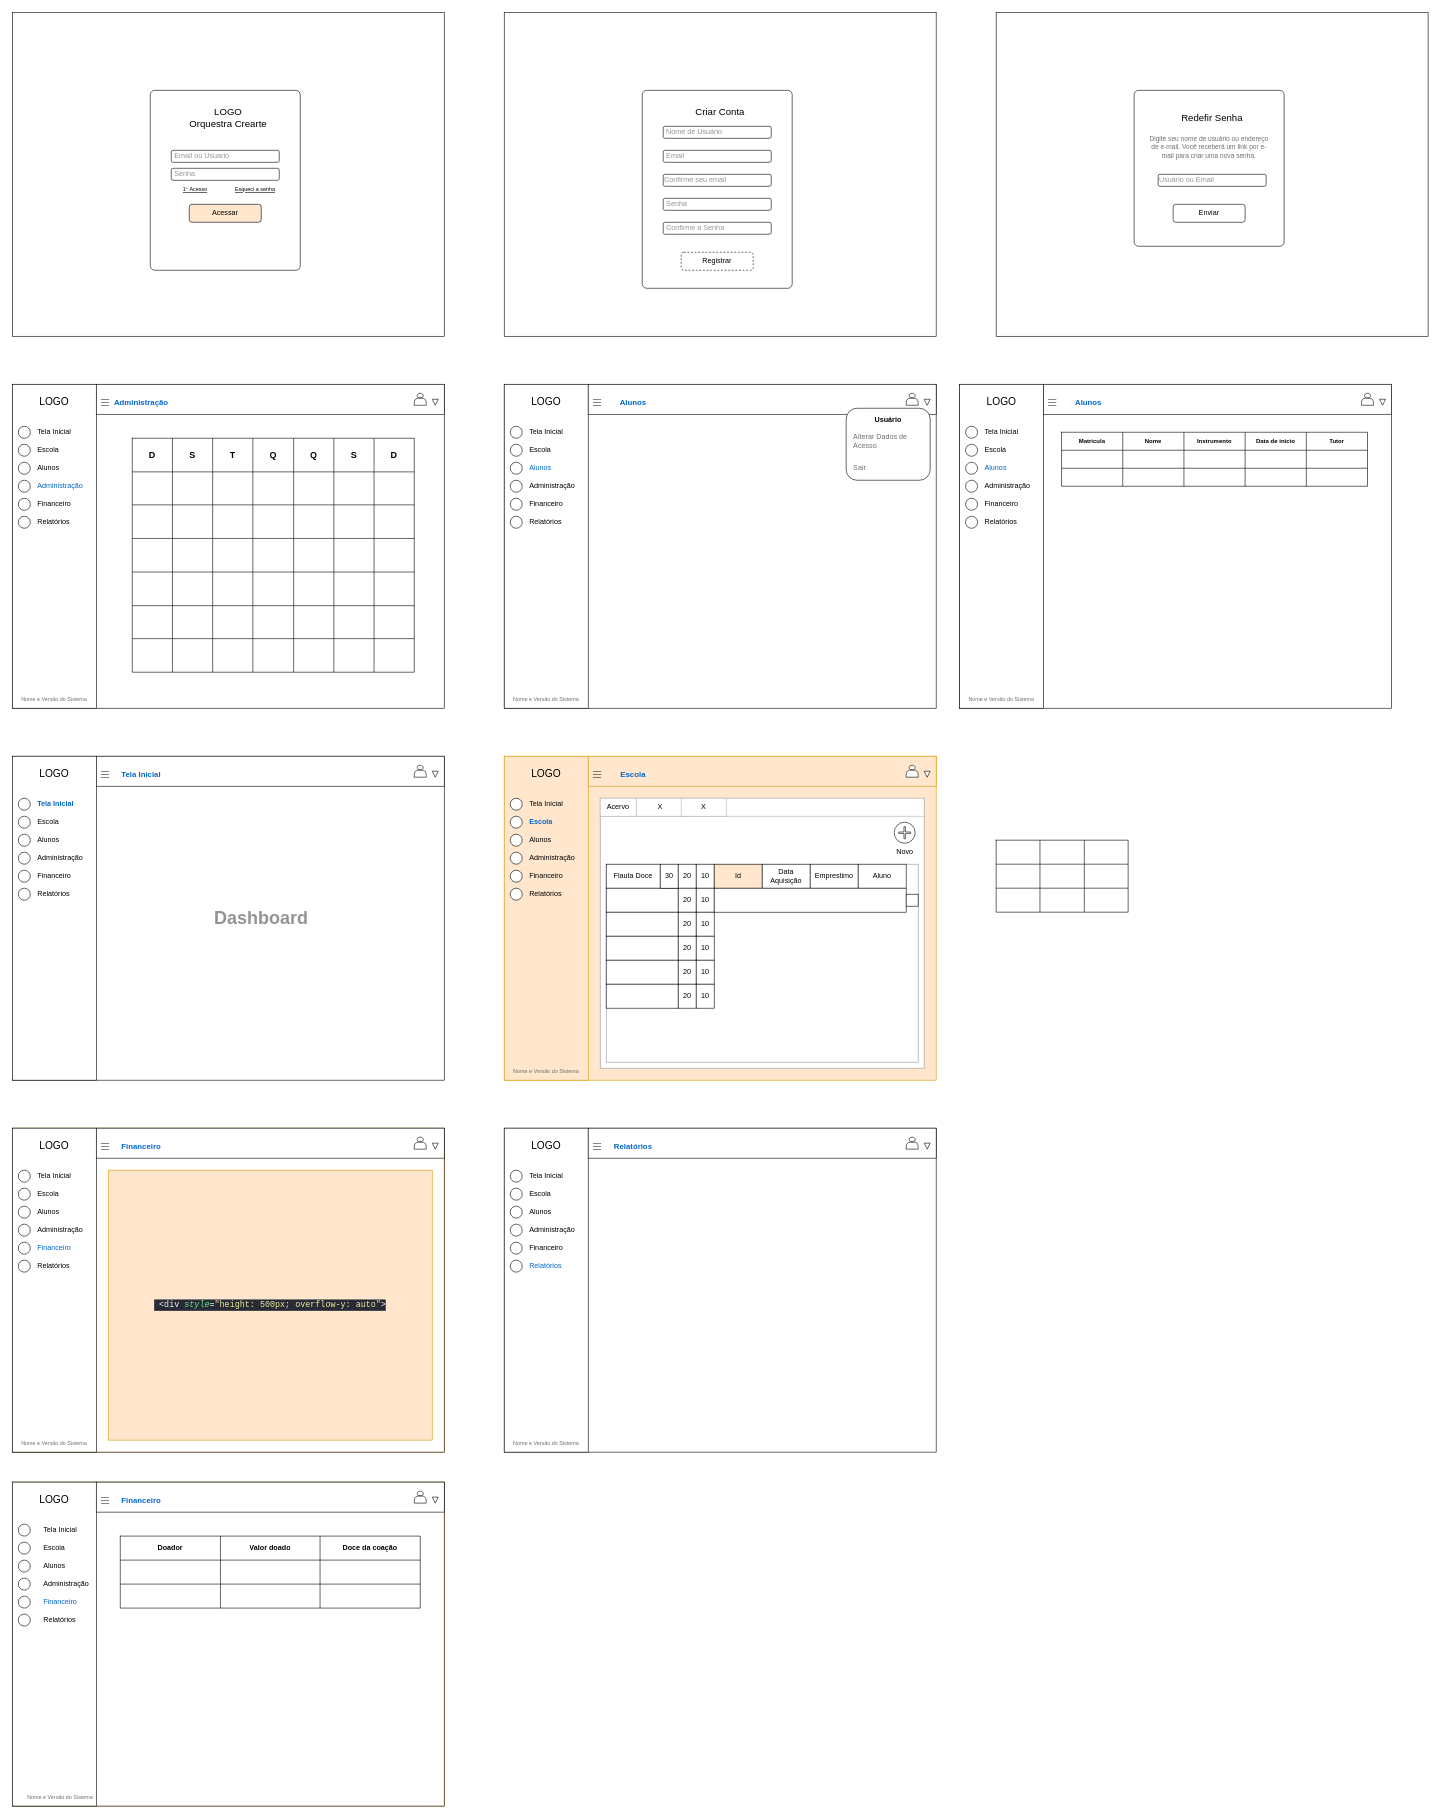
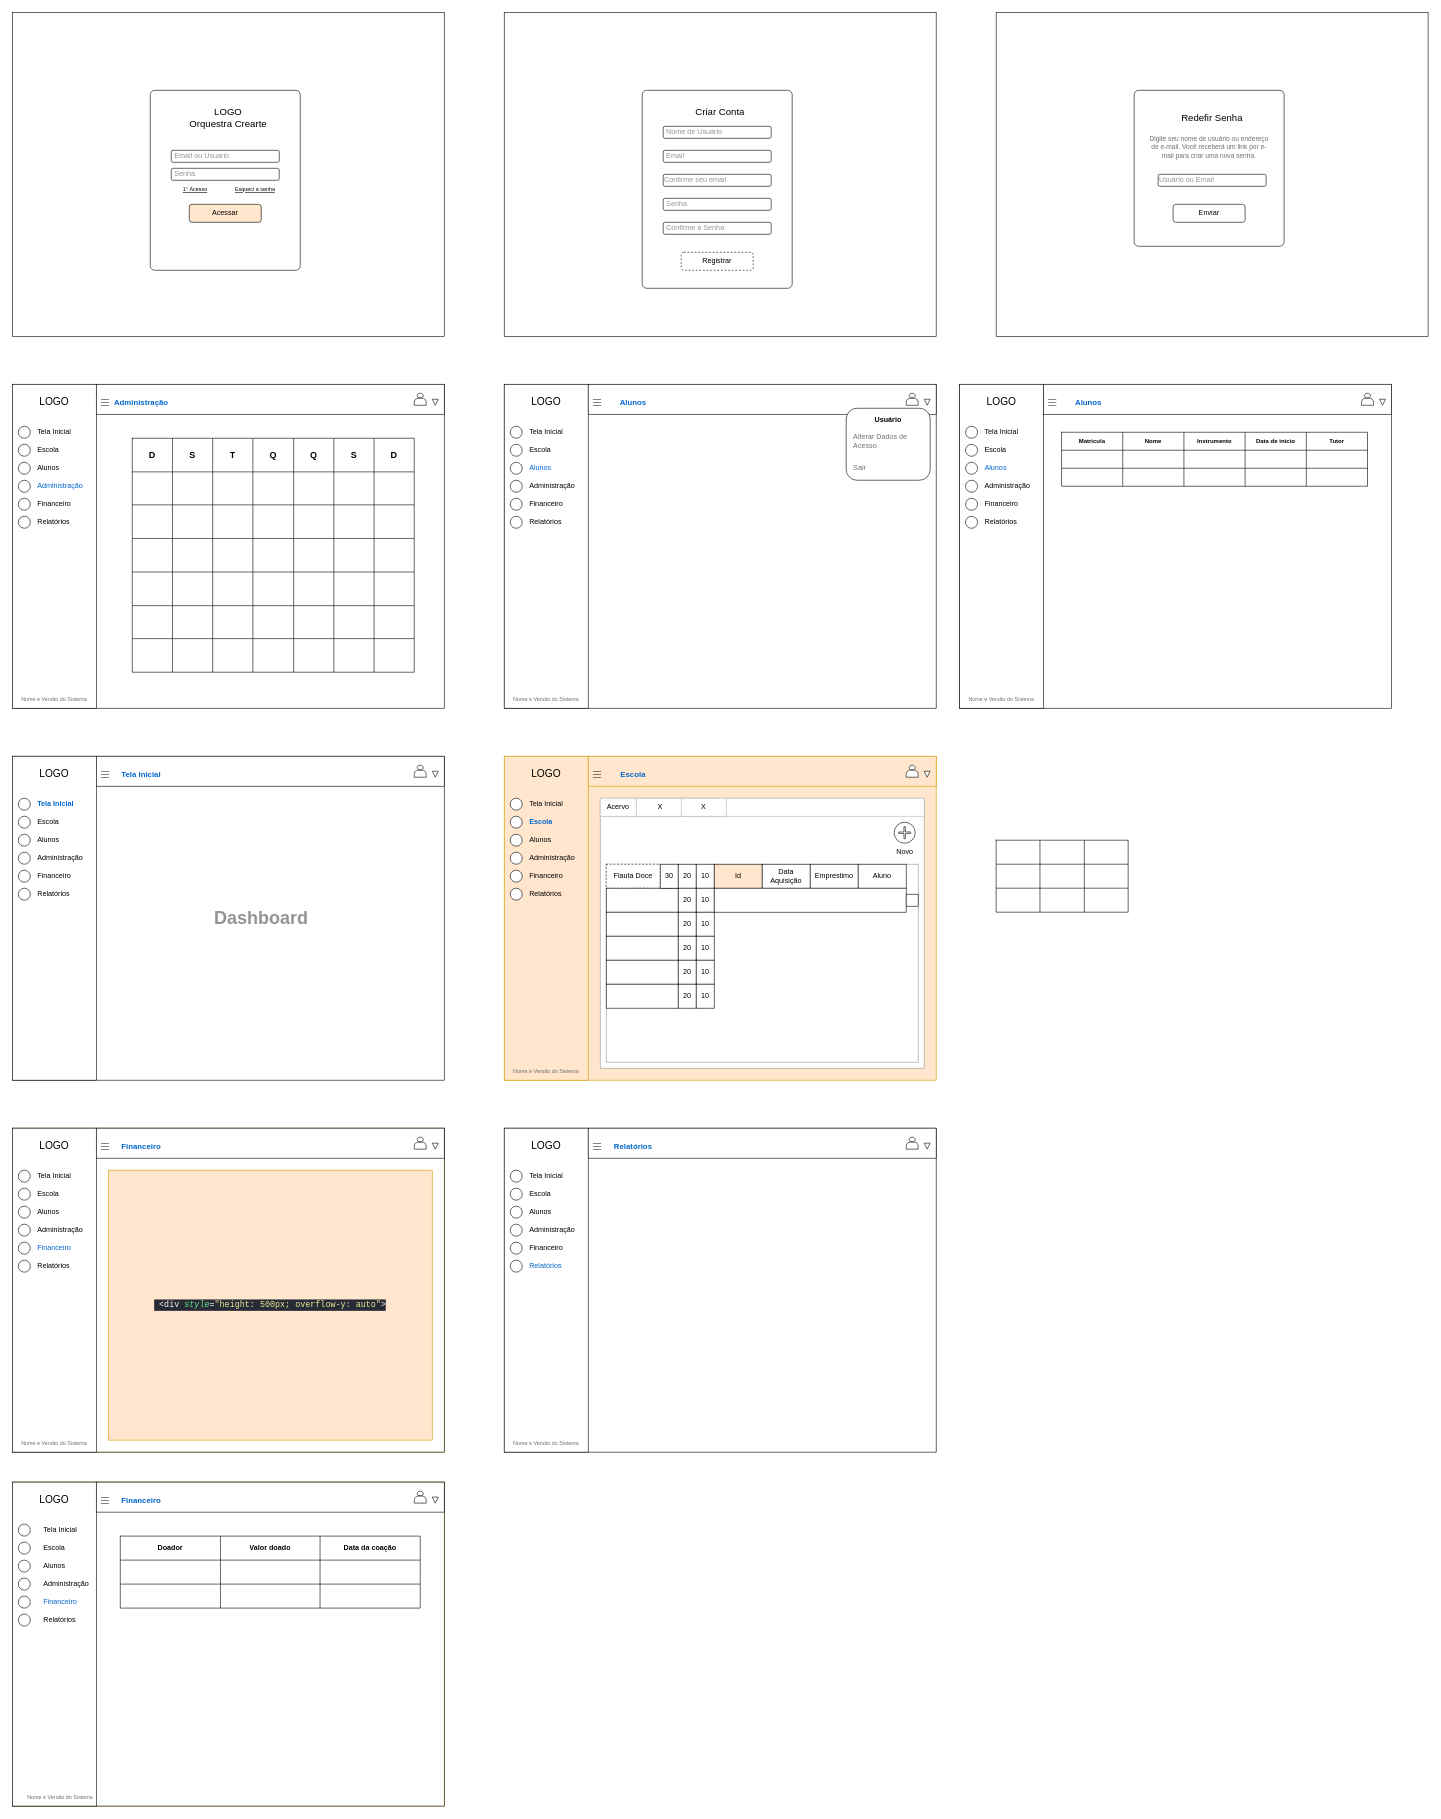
(633, 876) -> (633, 876)
(370, 1548) -> (370, 1548)
